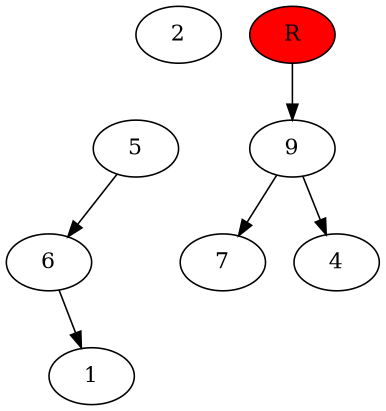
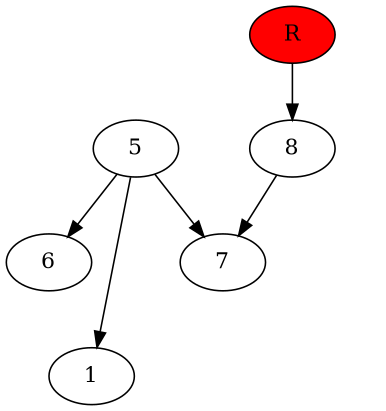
(179, 35) -> none
(292, 149) -> (292, 149)
none -> (174, 199)
(337, 262) -> none
(67, 312) -> (115, 255)
